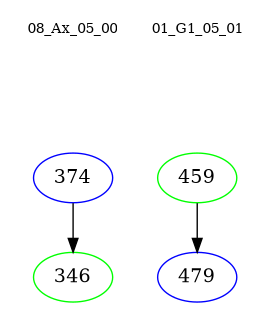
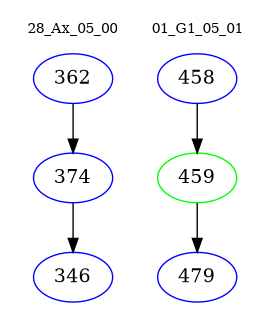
(73, 30) -> (73, 30)
none -> (73, 79)
none -> (197, 79)
(73, 277) -> (73, 277)
